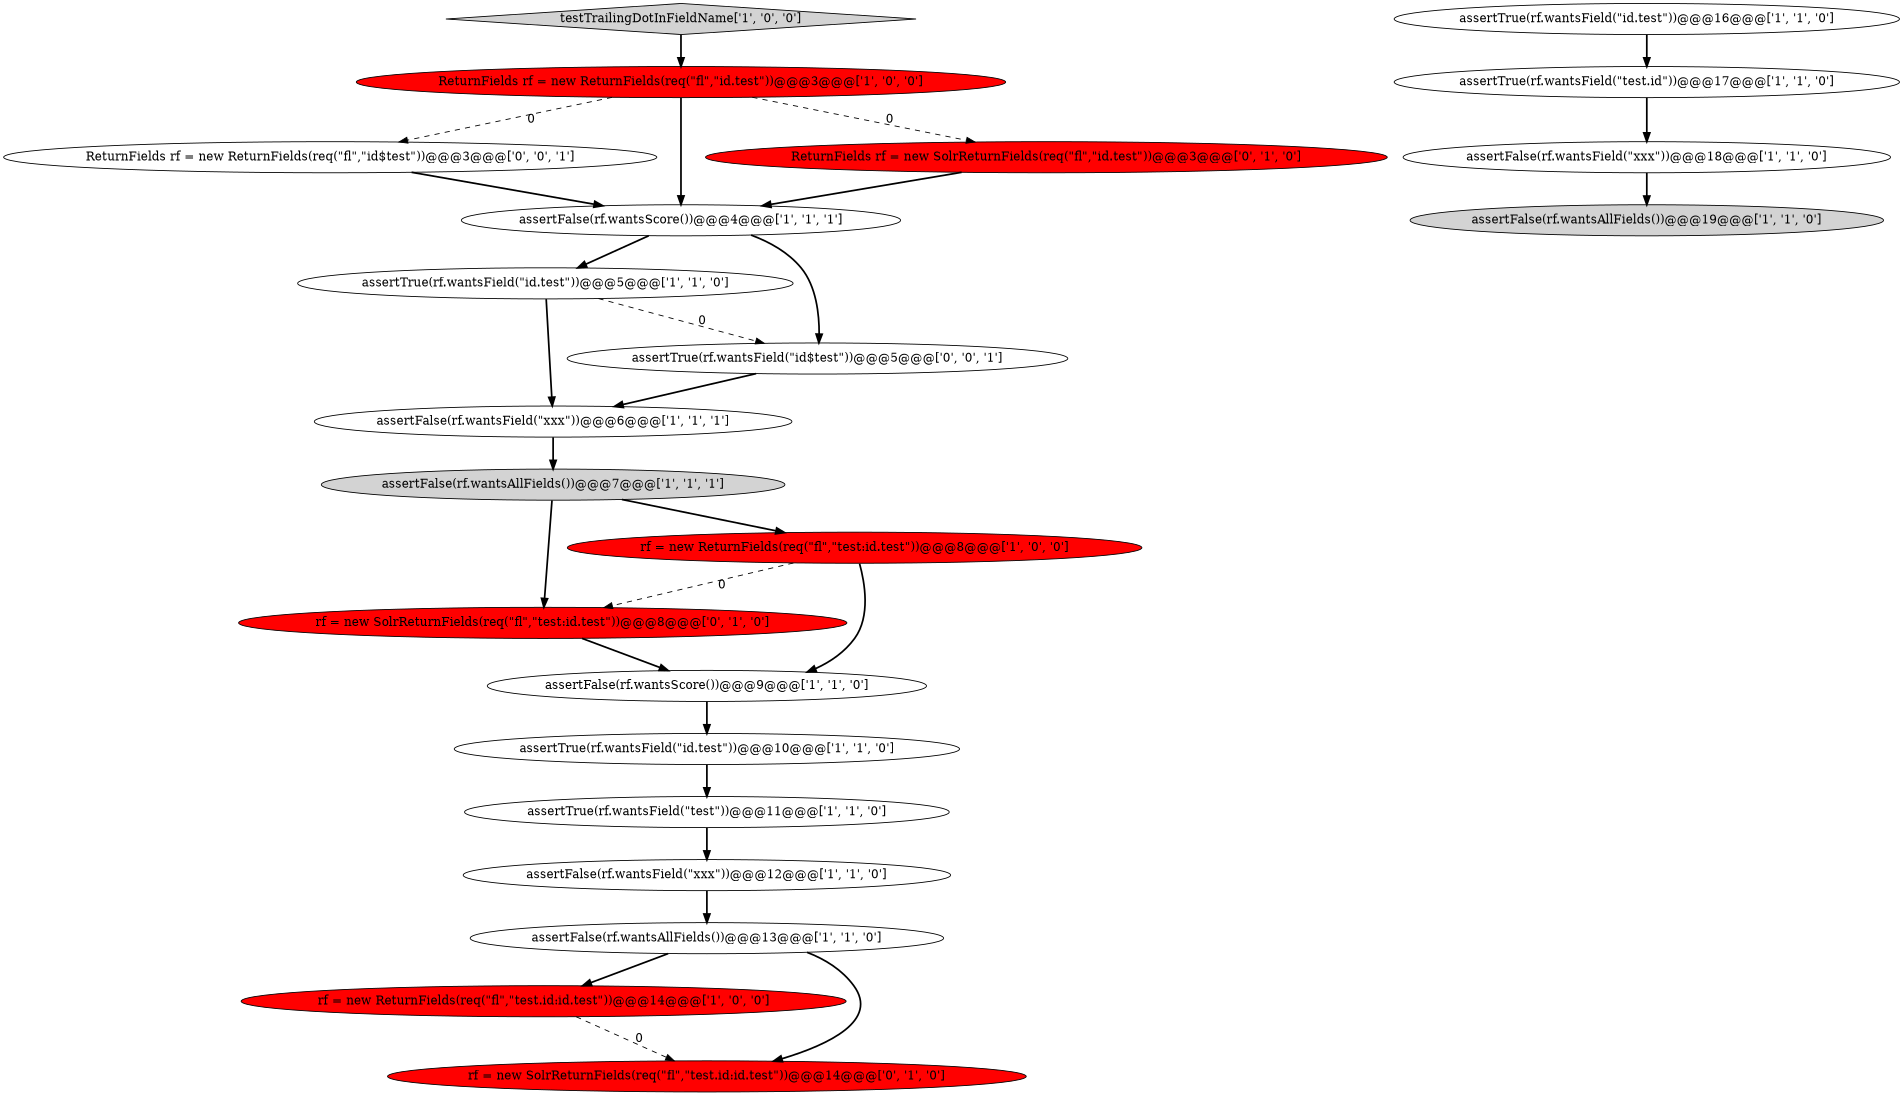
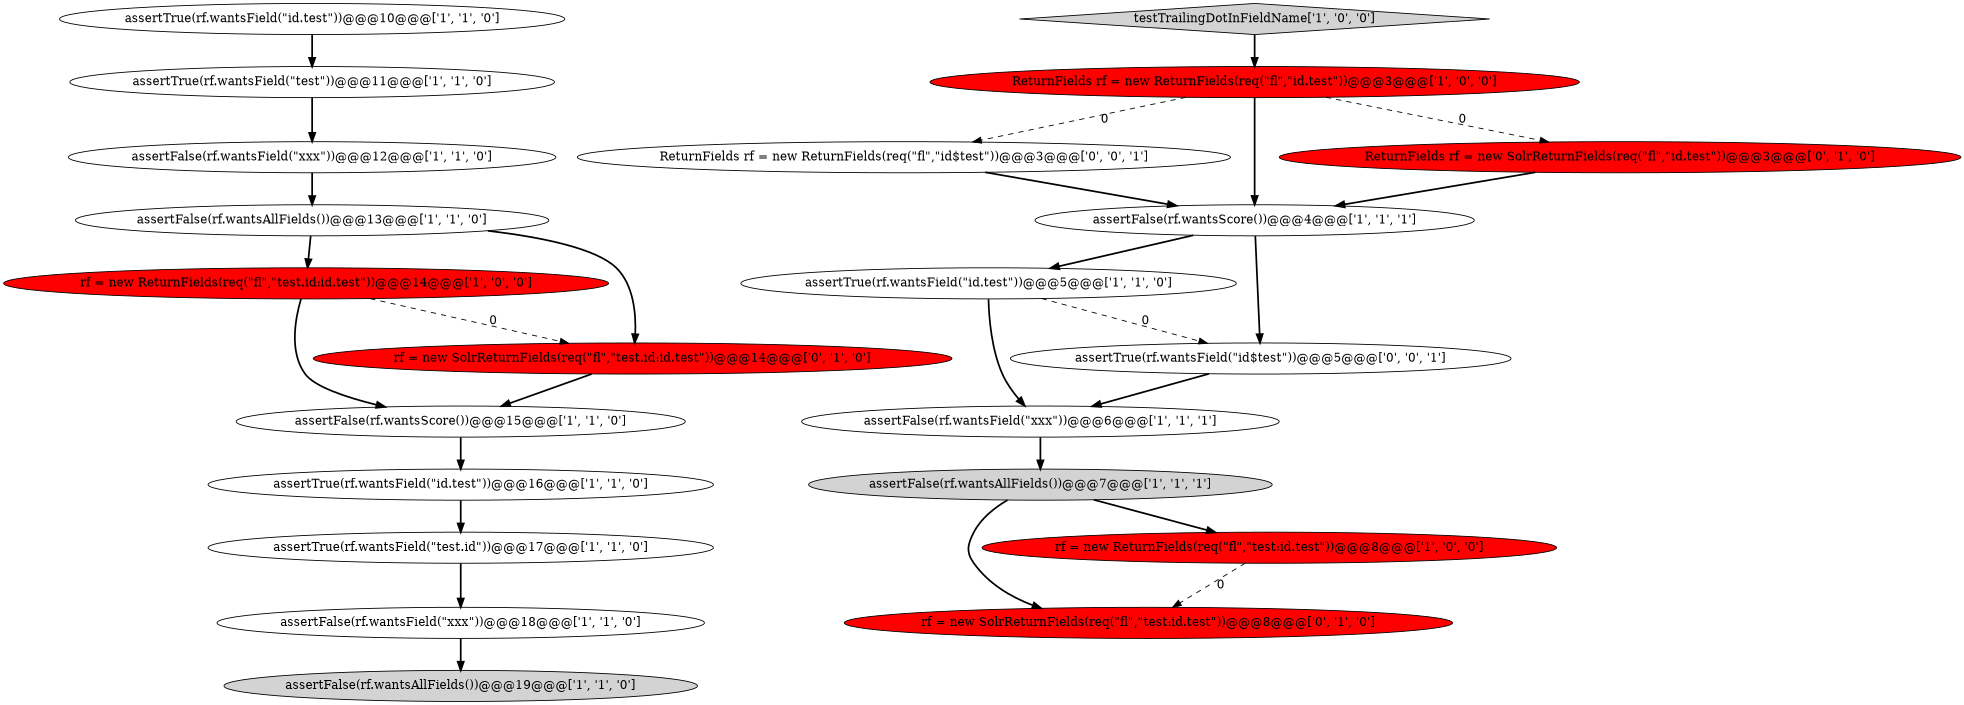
none -> (461, 422)
(707, 686) -> none
